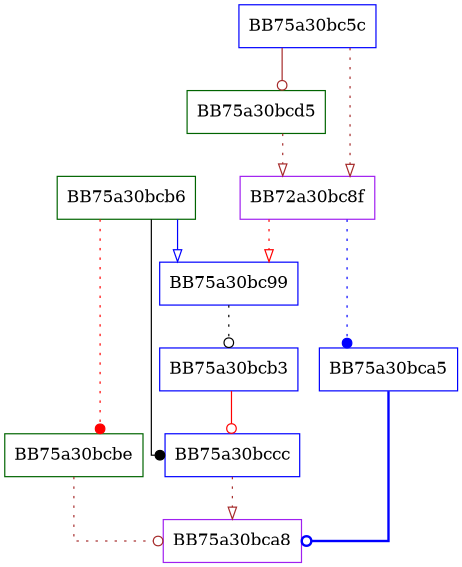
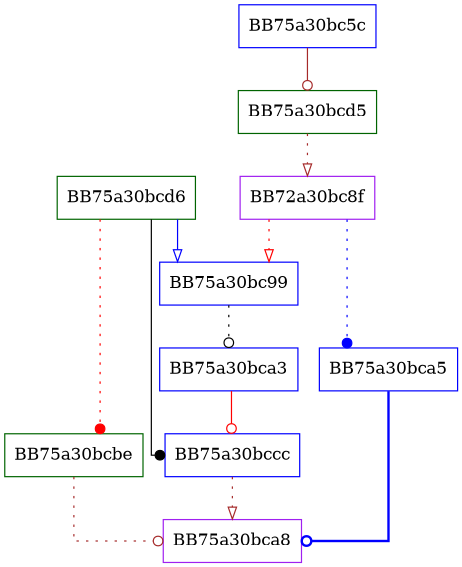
(350, 106) -> none
(126, 198) -> (126, 198)
(229, 369) -> (229, 369)
